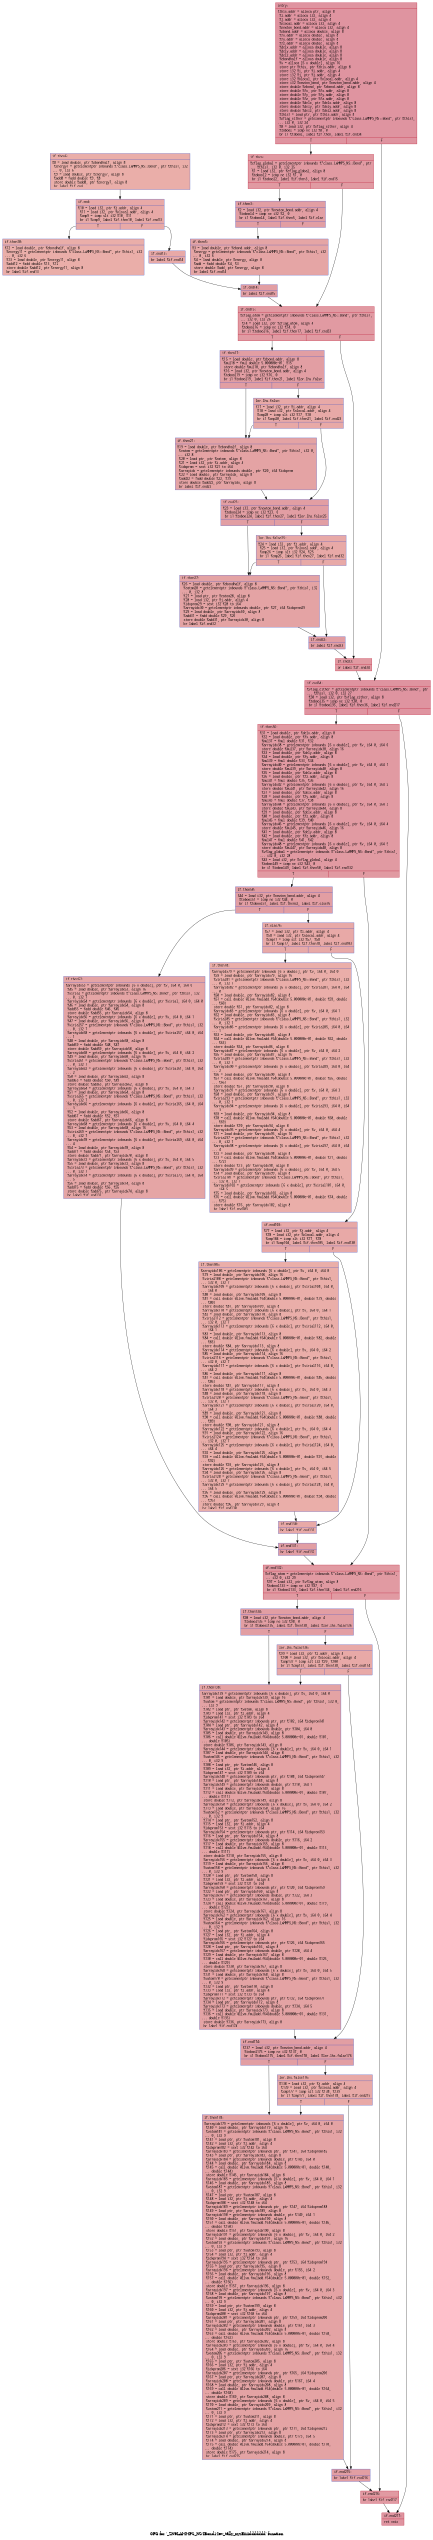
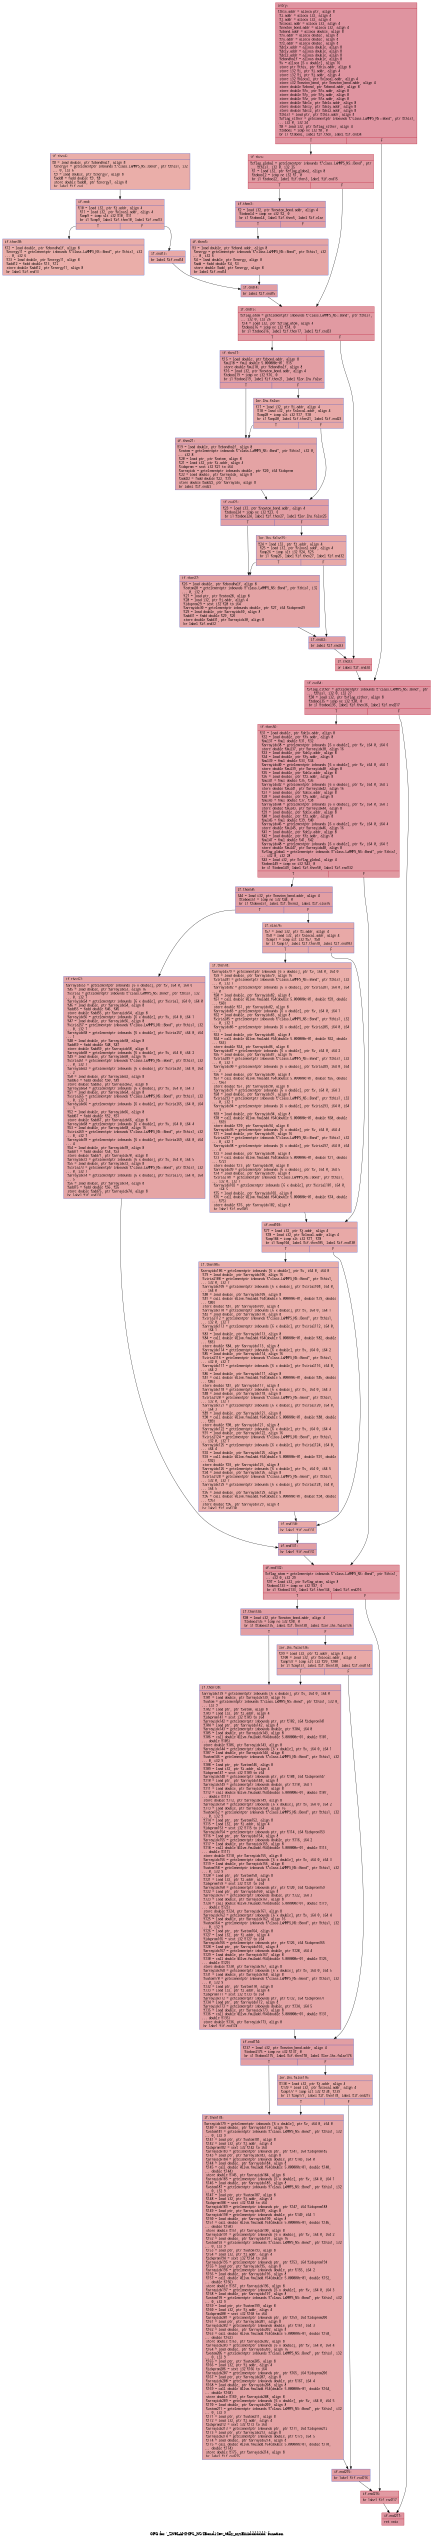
none -> (305, 1216)
